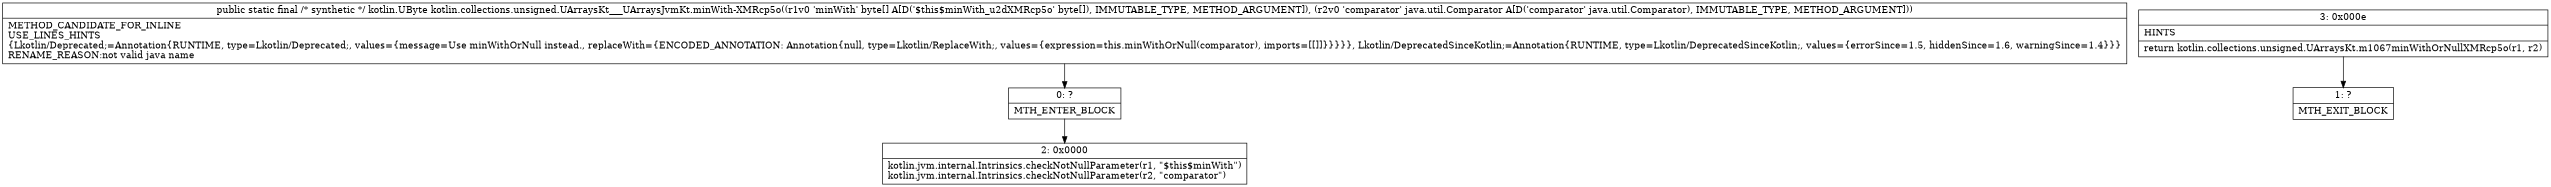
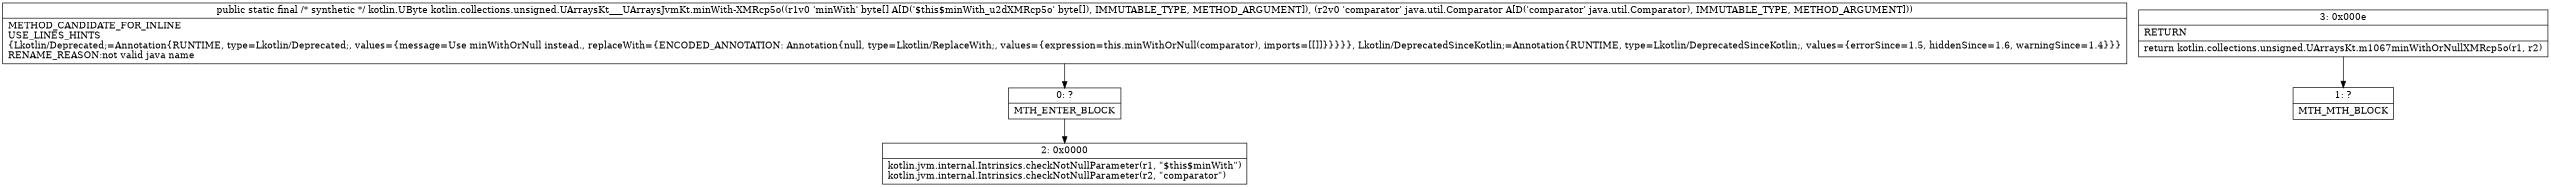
(2160, 33) -> (2165, 33)
(2343, 111) -> (2343, 111)
